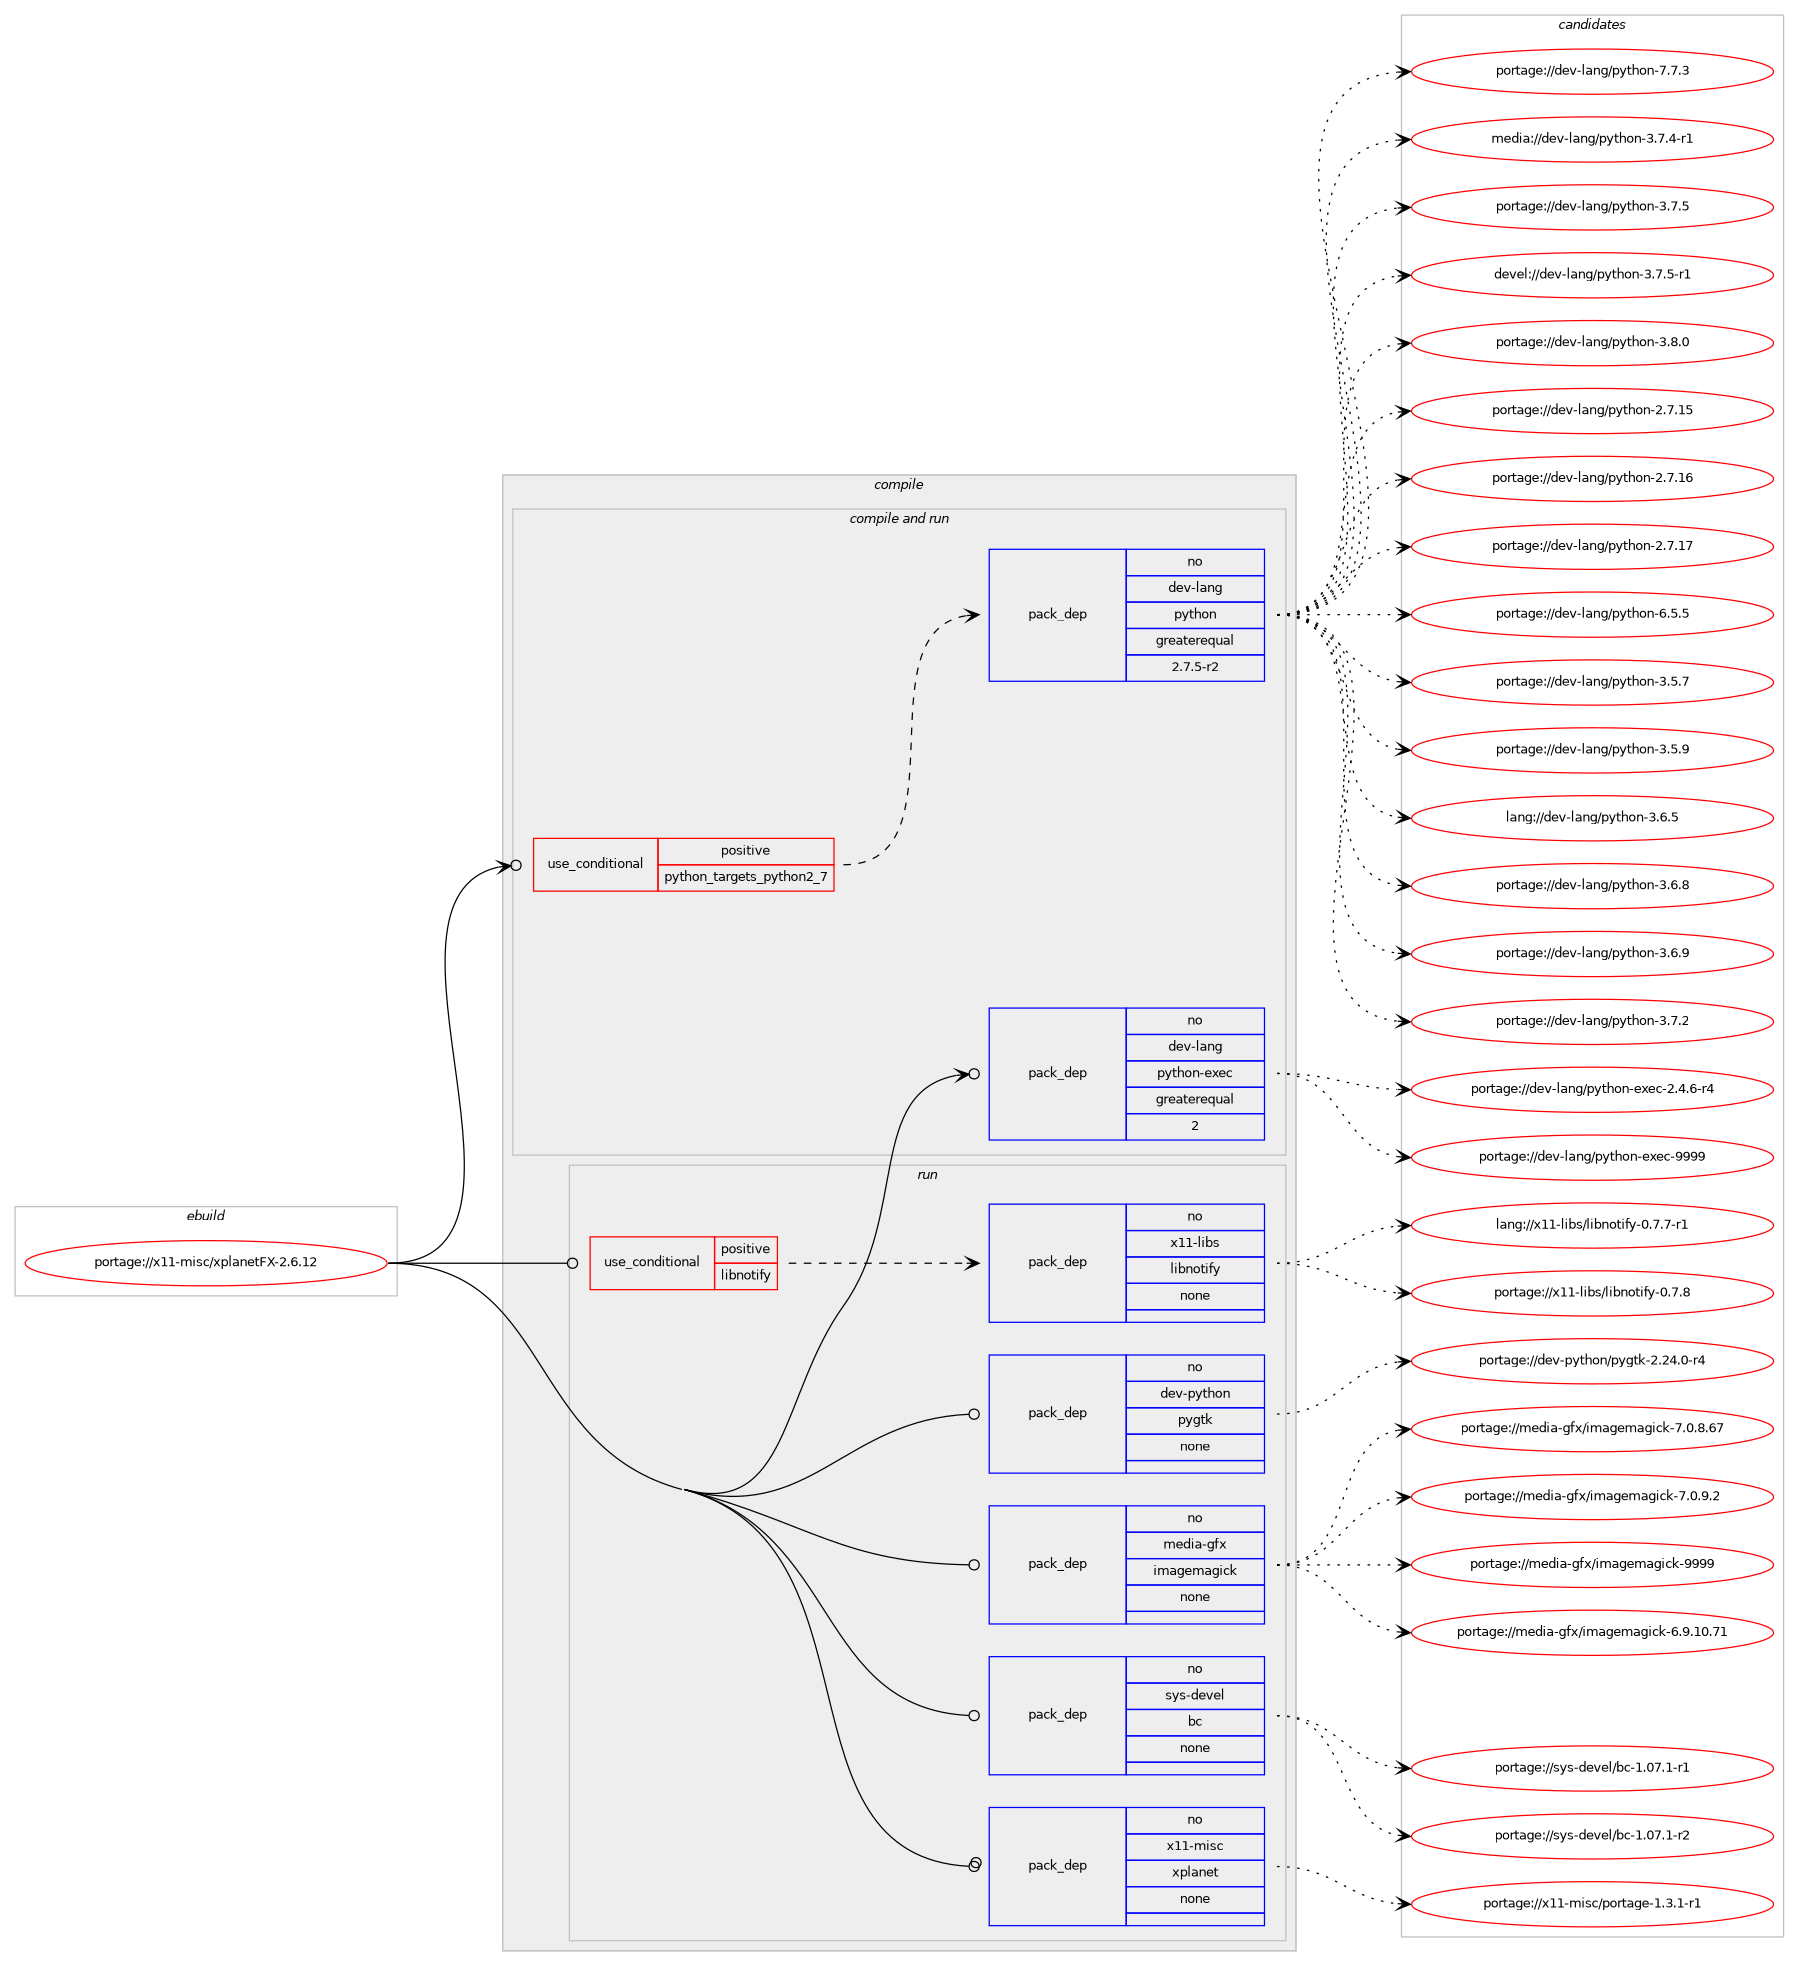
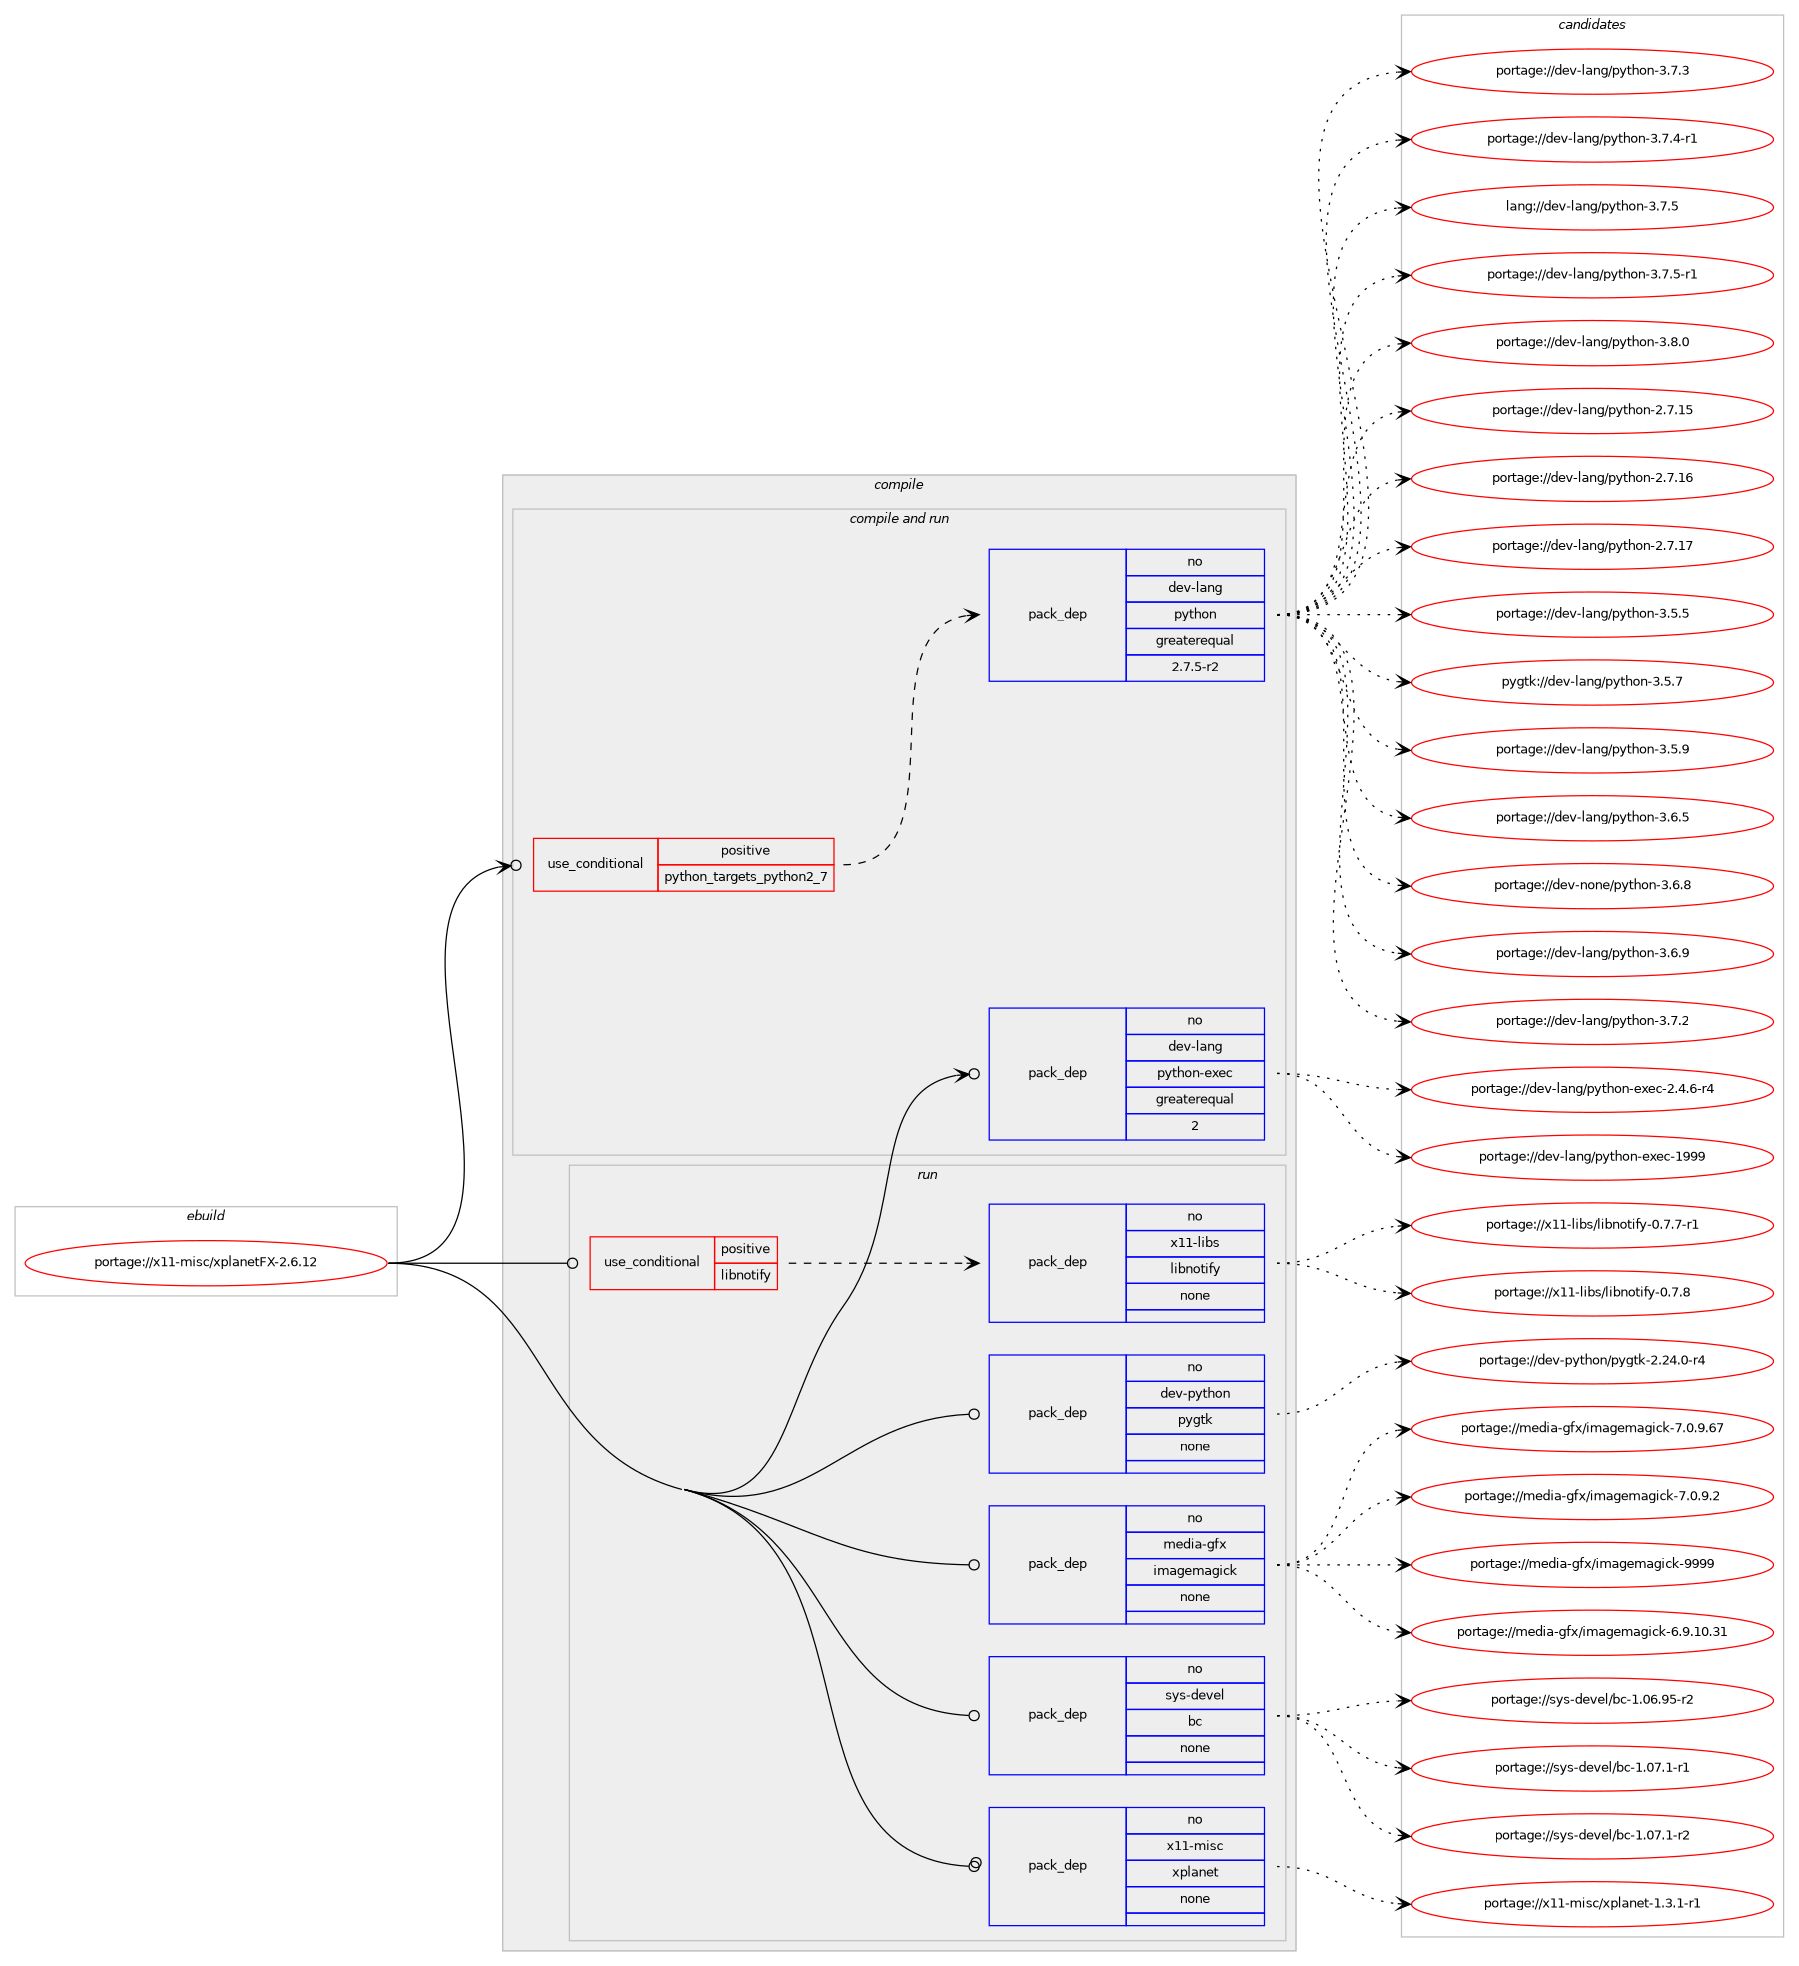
(1593, 72) -> (1593, 72)
(1593, 140) -> (1593, 140)
(1593, 207) -> (1593, 207)
(1593, 275) -> (1593, 275)
(1593, 615) -> (1593, 615)
(1593, 683) -> (1593, 683)
(1593, 818) -> (1593, 818)
(1593, 886) -> (1593, 886)
(1593, 1158) -> (1593, 1158)
(1593, 1226) -> (1593, 1226)
(1593, 1429) -> (1593, 1429)
(1593, 1633) -> (1593, 1633)
none -> (1593, 1701)
(1593, 1904) -> (1593, 1904)
